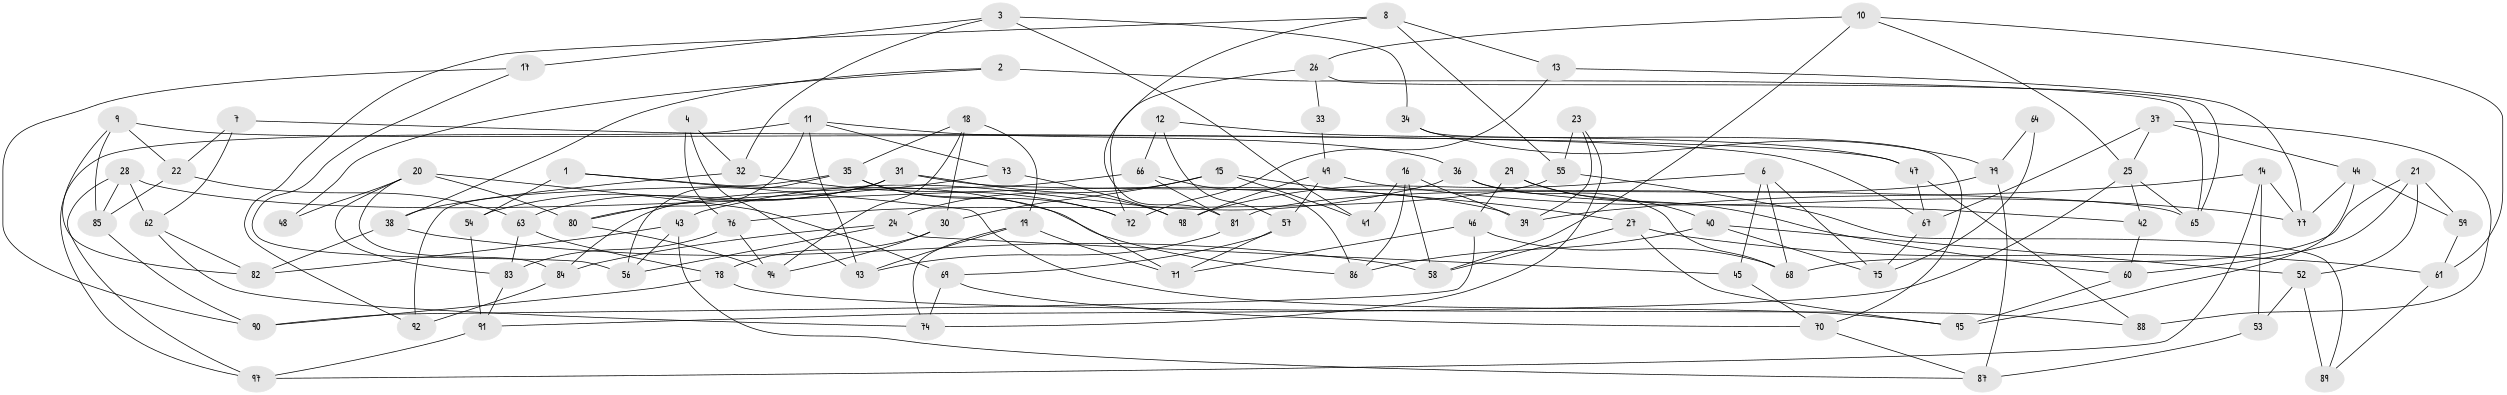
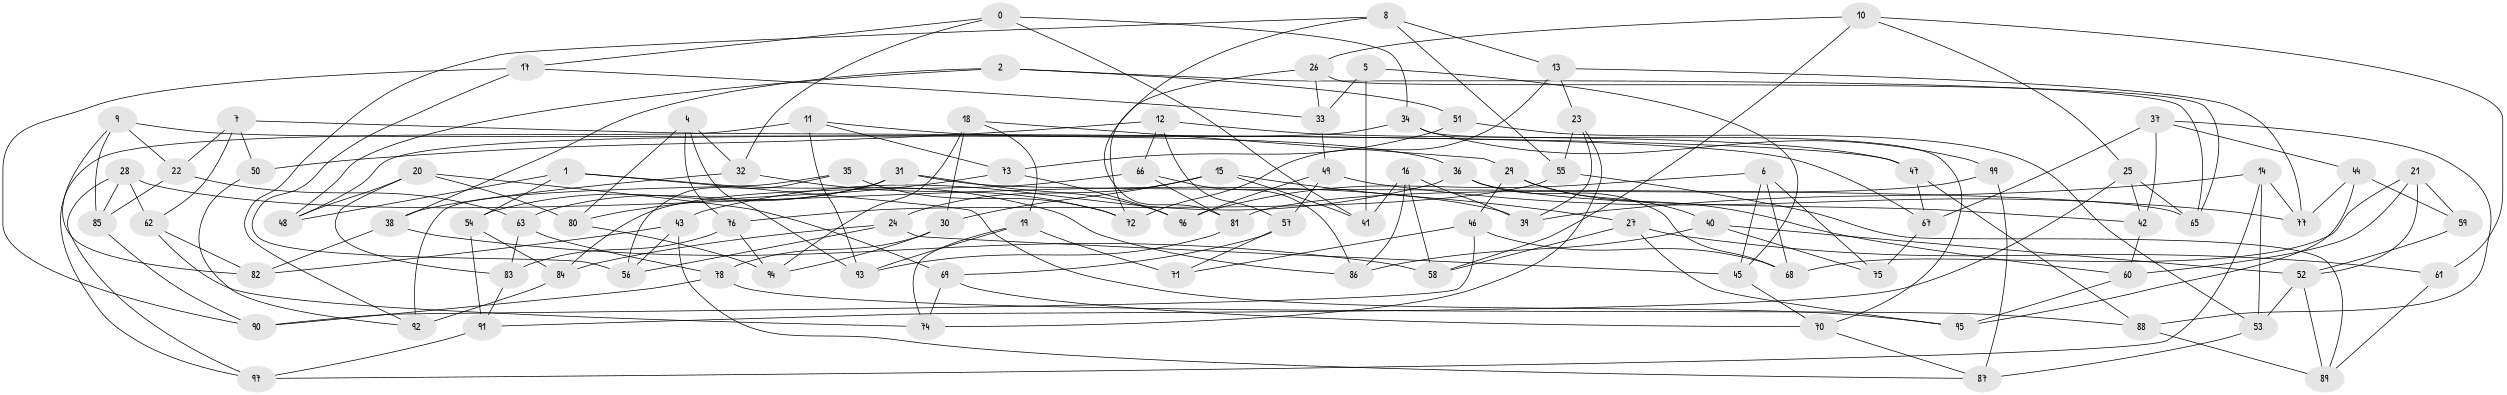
(1001, 16) -> (1001, 16)
none -> (1366, 68)
none -> (923, 89)
none -> (1566, 94)
none -> (1458, 120)
(2035, 120) -> none
none -> (558, 141)
(913, 142) -> (1241, 141)
(2142, 146) -> (2155, 172)
none -> (256, 172)
(1994, 172) -> (1994, 172)
none -> (412, 200)
(1018, 202) -> none
(713, 205) -> (630, 171)
(1183, 223) -> (1183, 223)
(2451, 249) -> (2371, 256)
(395, 251) -> (520, 252)
none -> (2233, 353)
